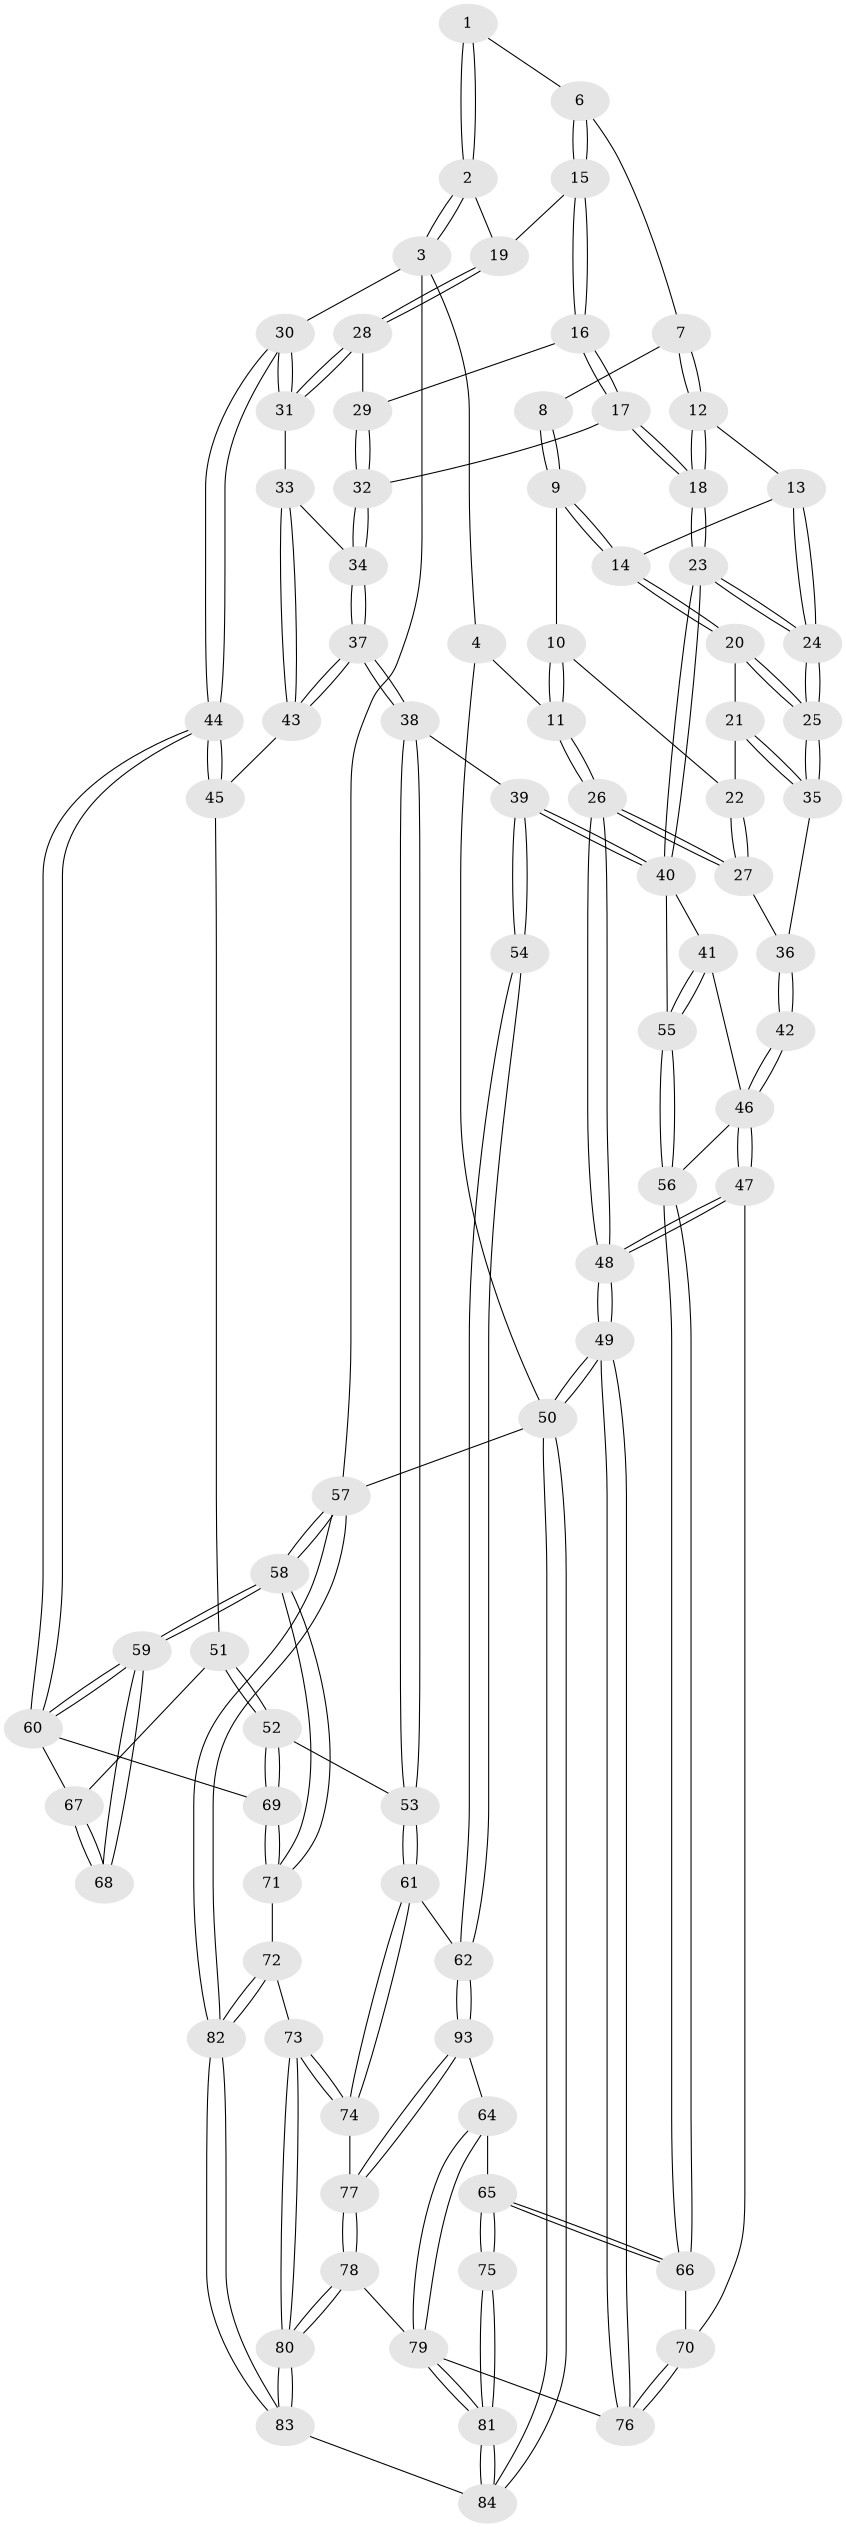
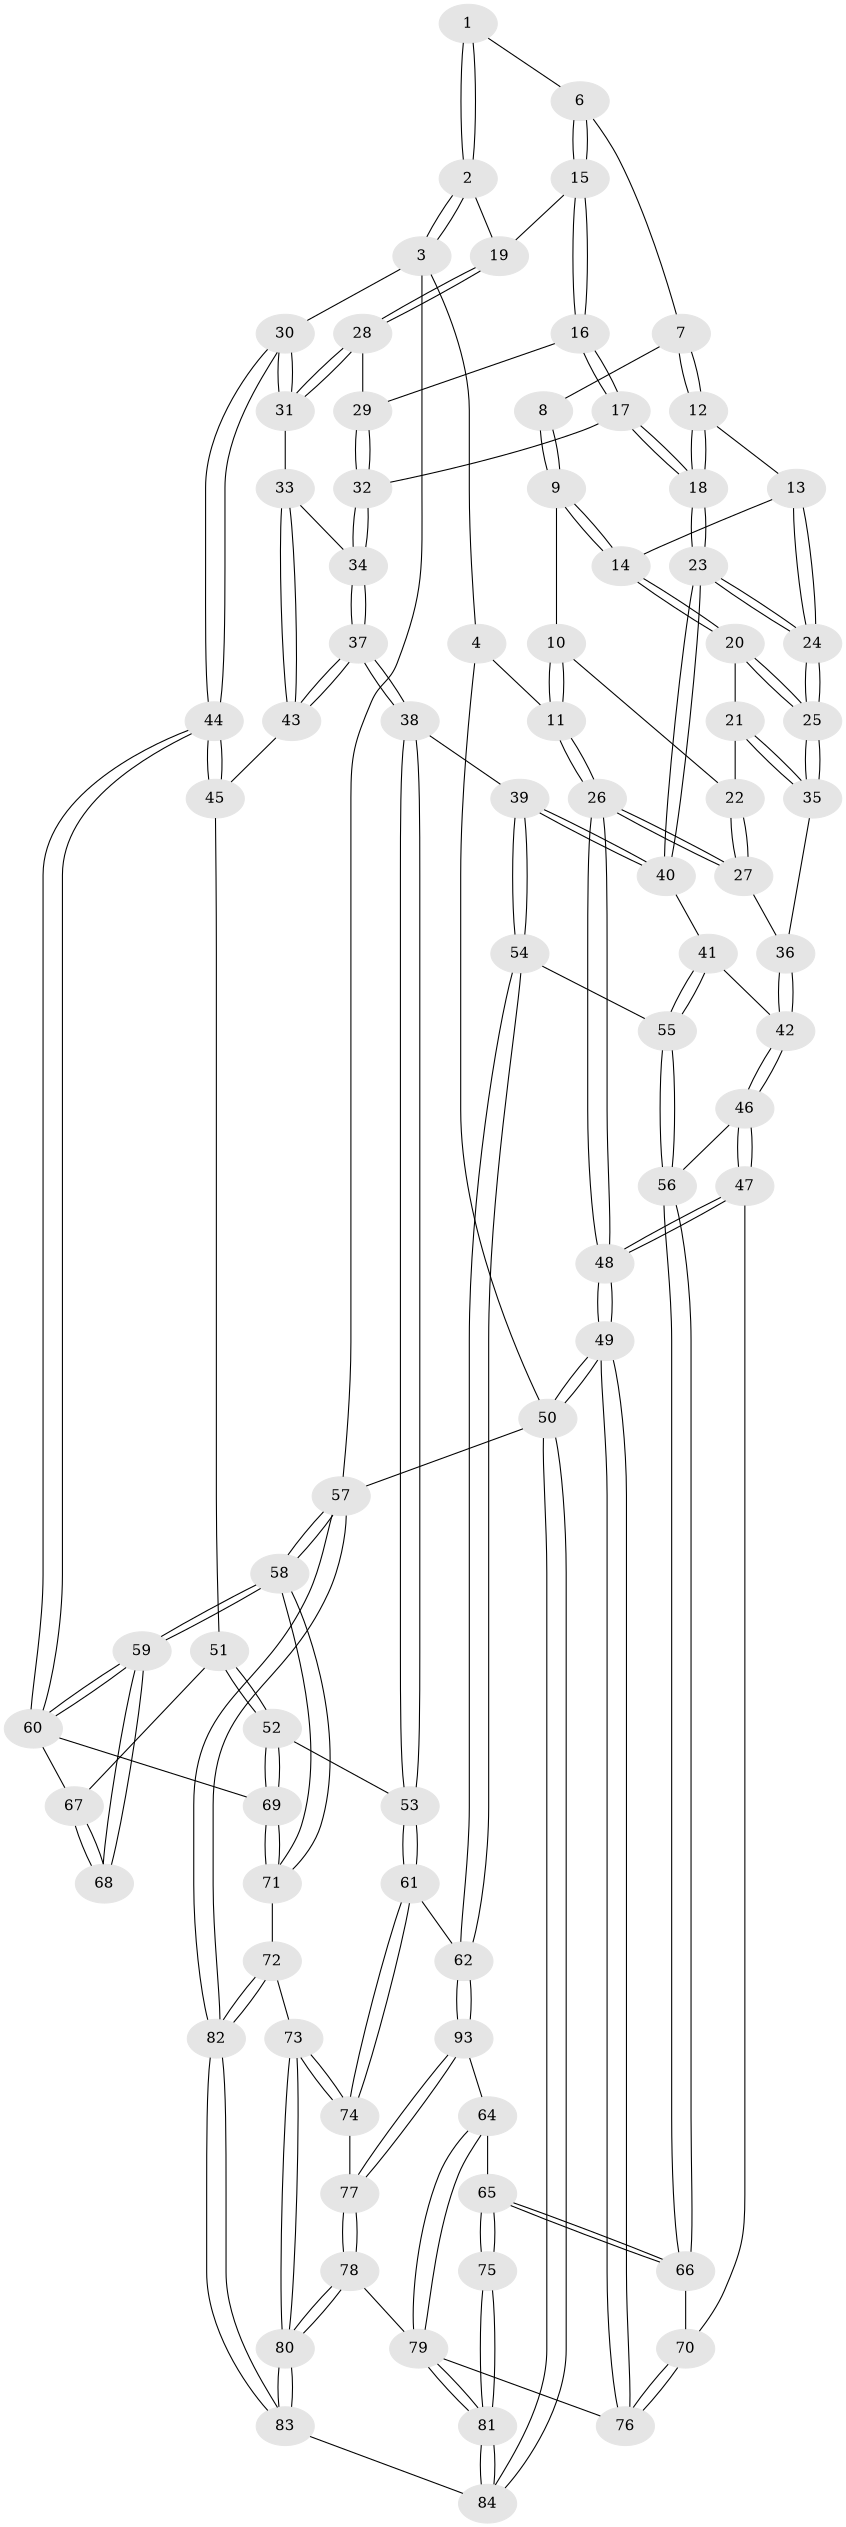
(667, 954) -> (596, 994)
(727, 1031) -> (747, 992)
